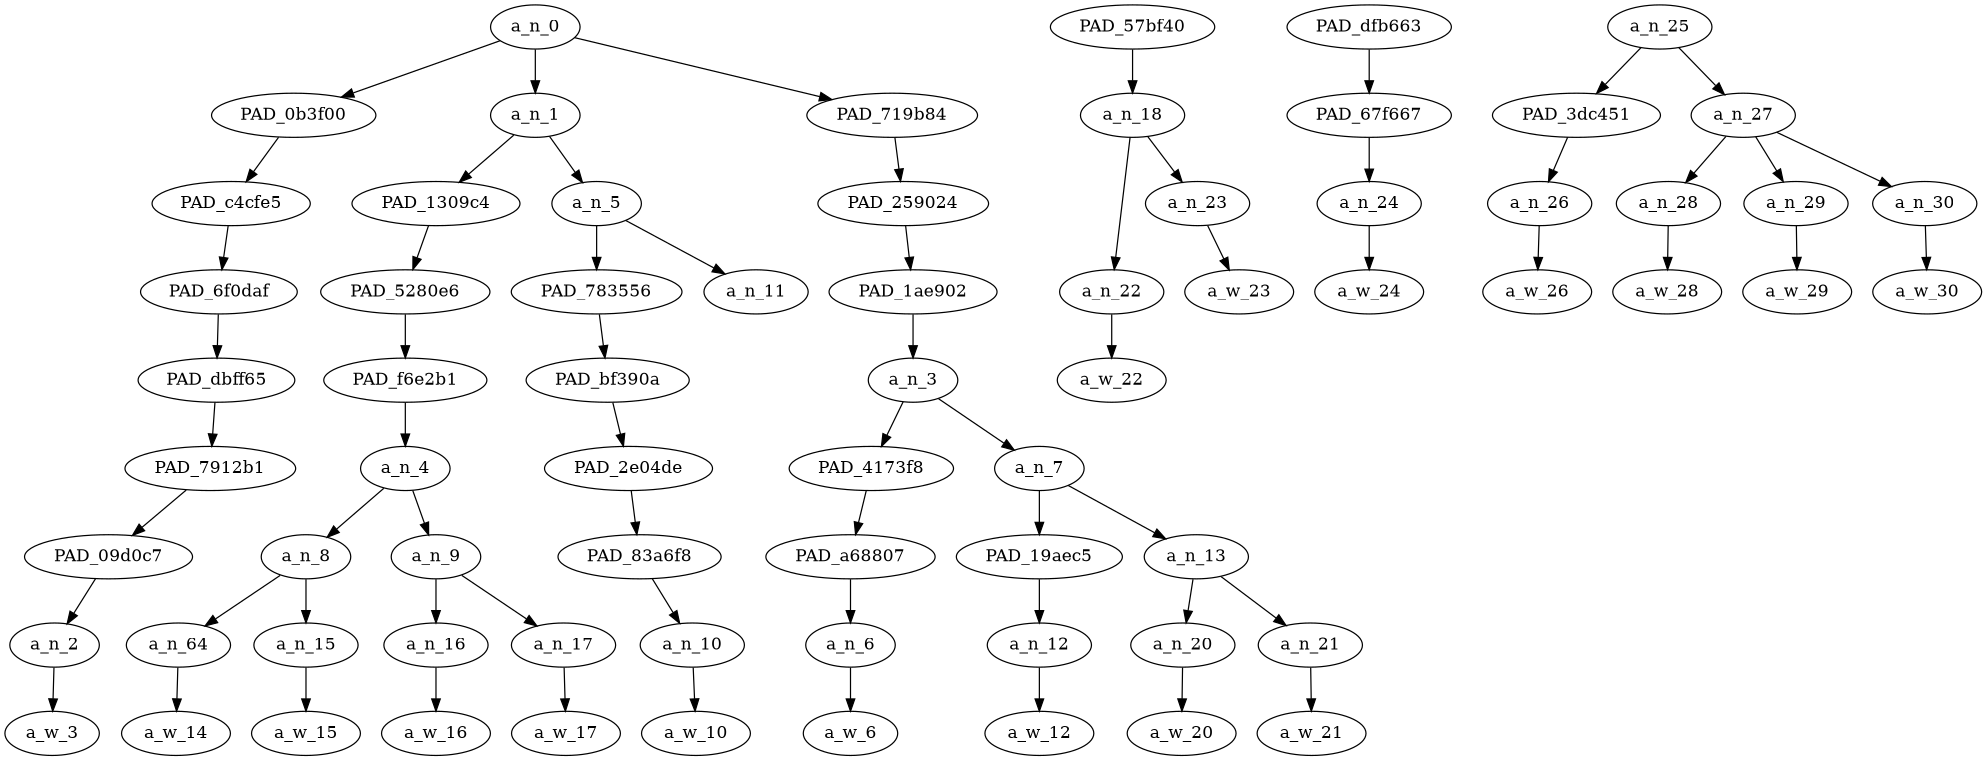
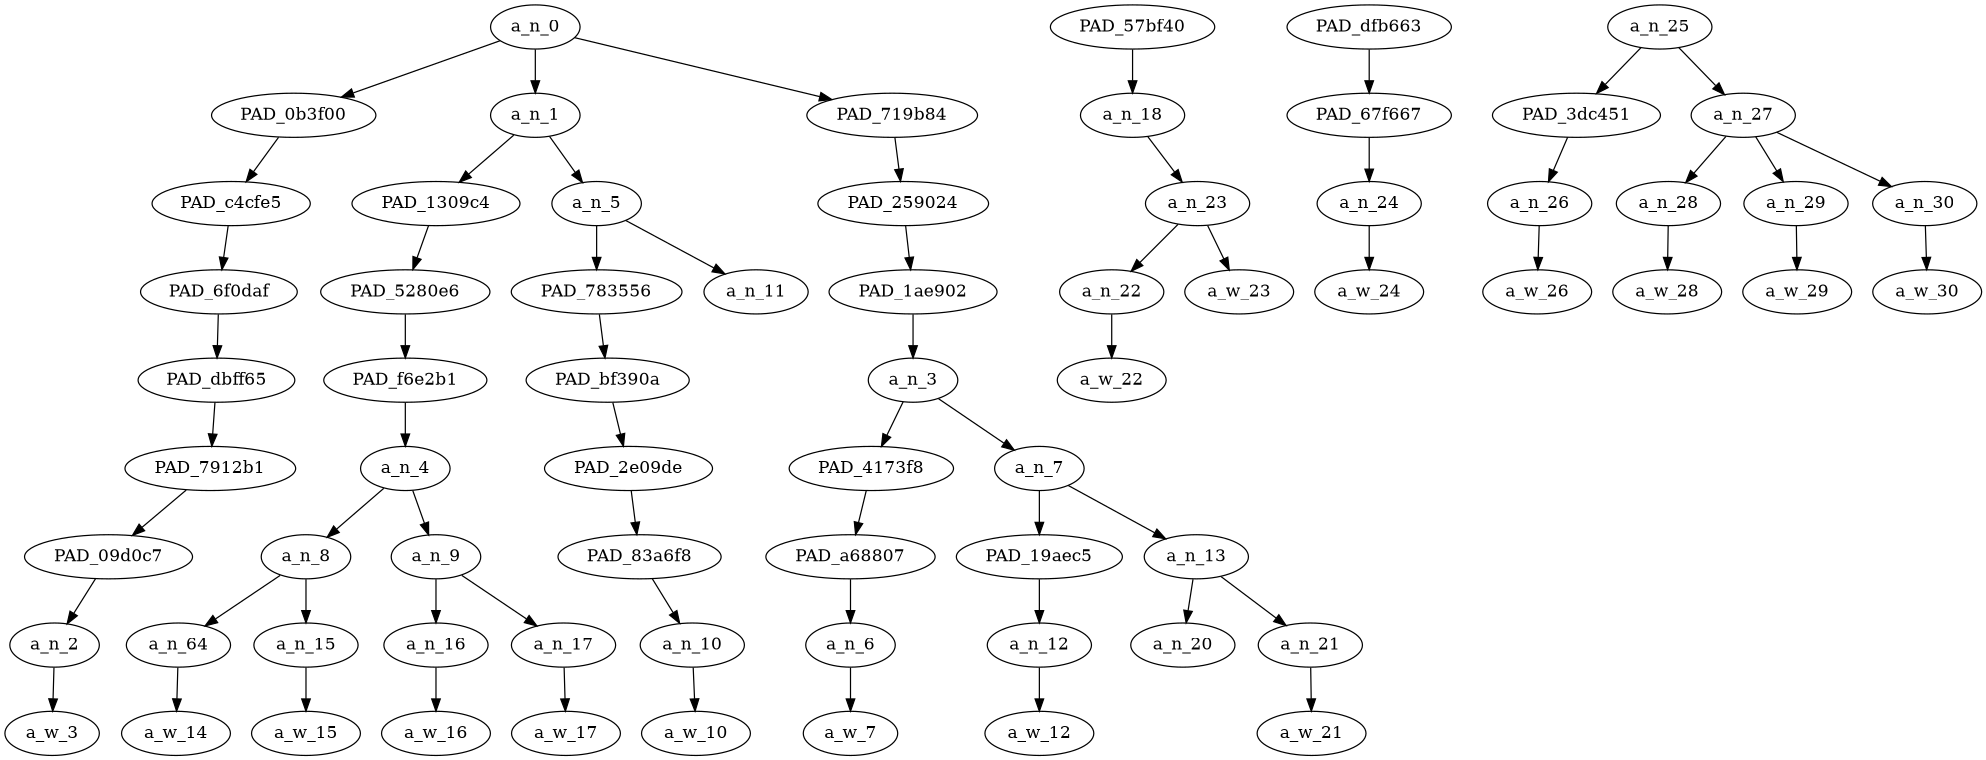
(1123, 197) -> (1159, 243)
(629, 468) -> (629, 468)
(851, 733) -> (851, 733)
(1182, 733) -> none
